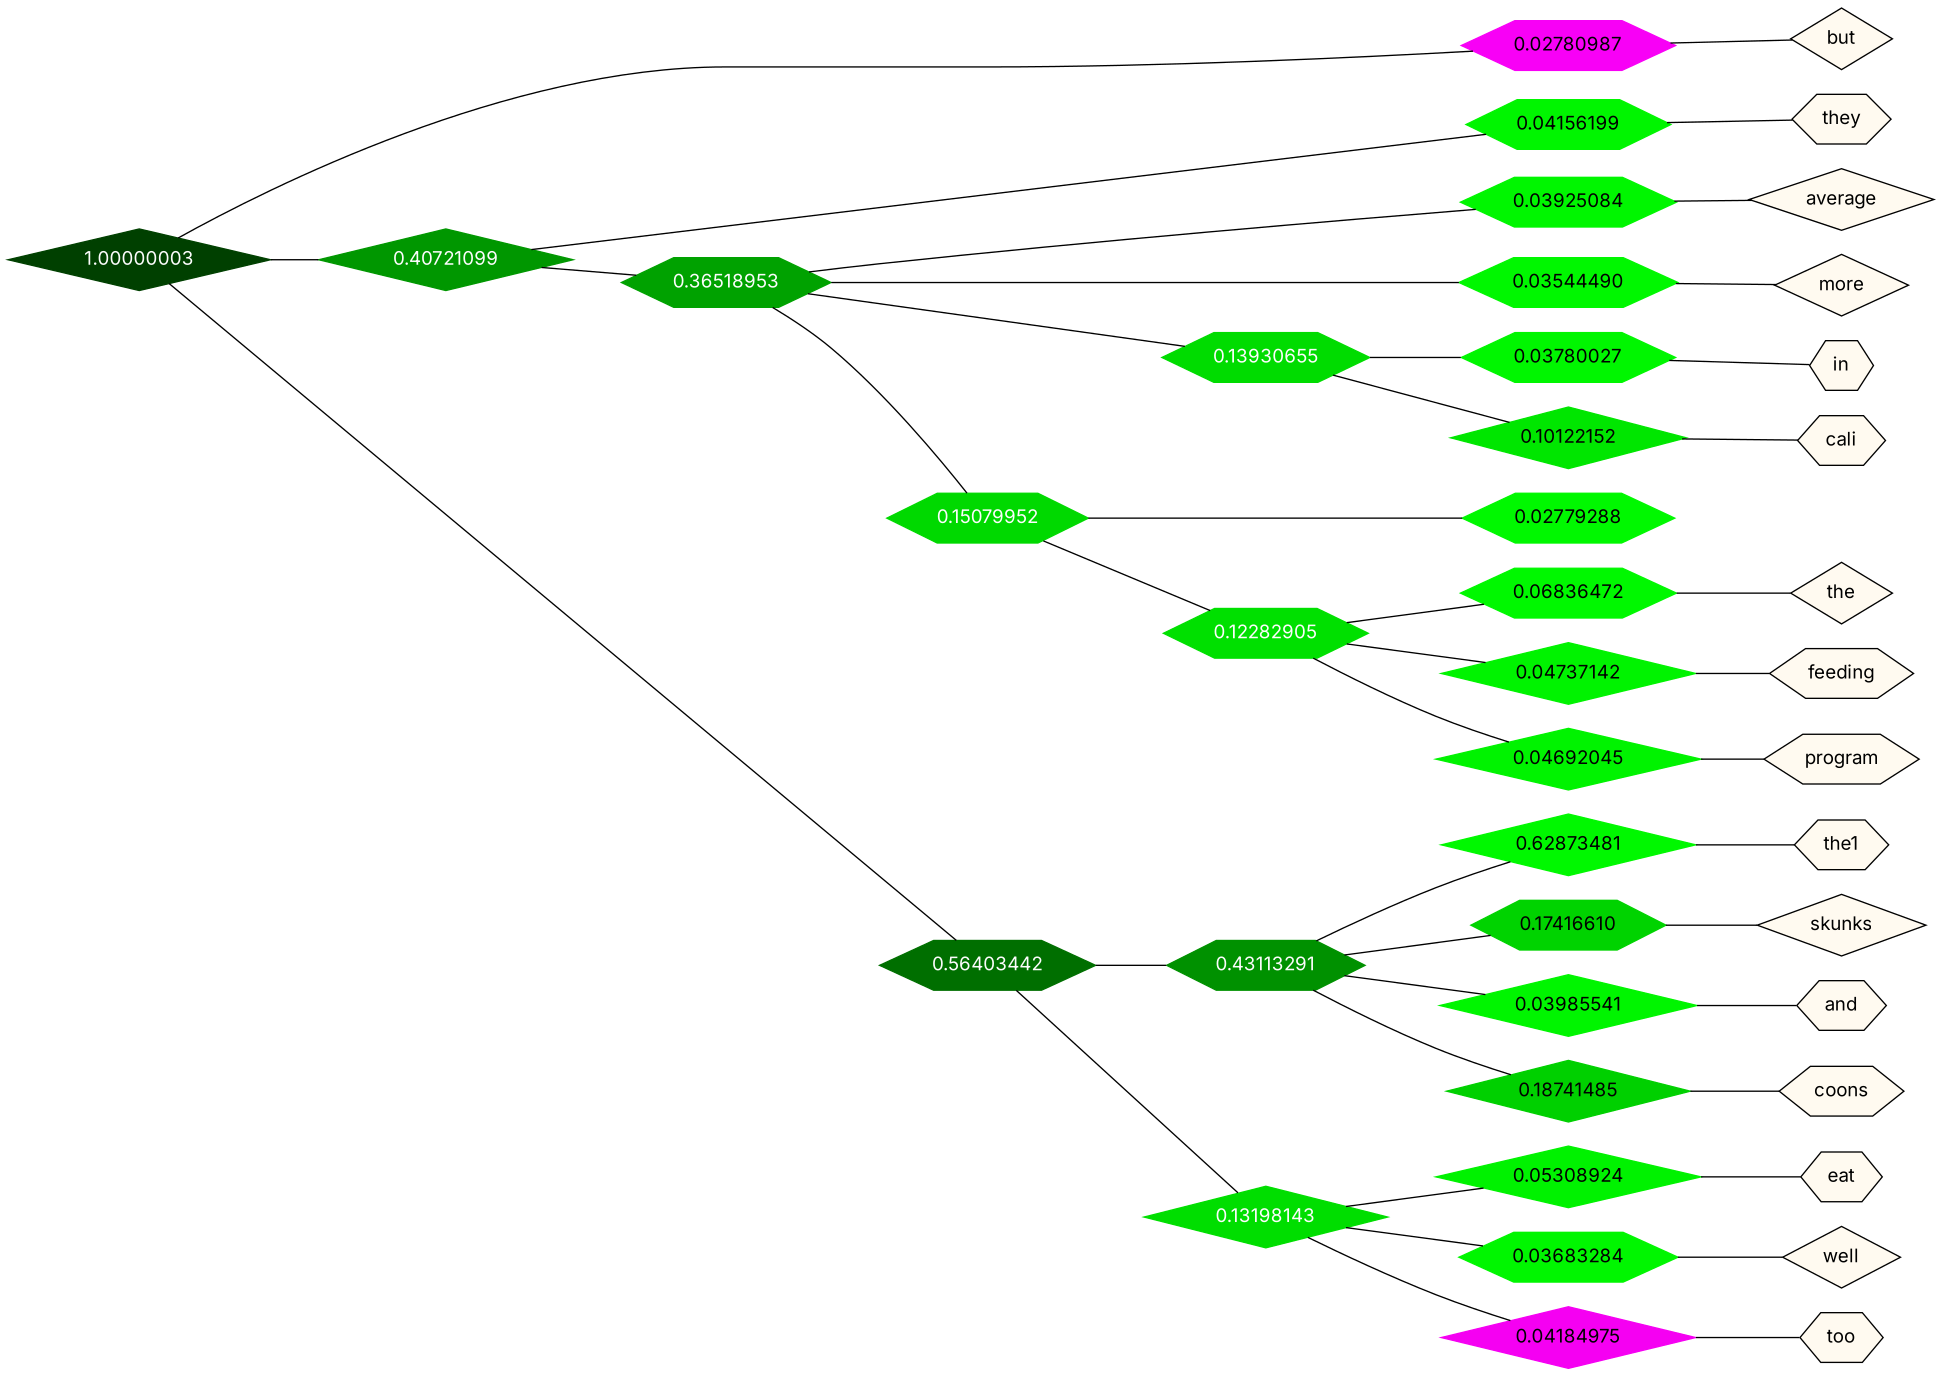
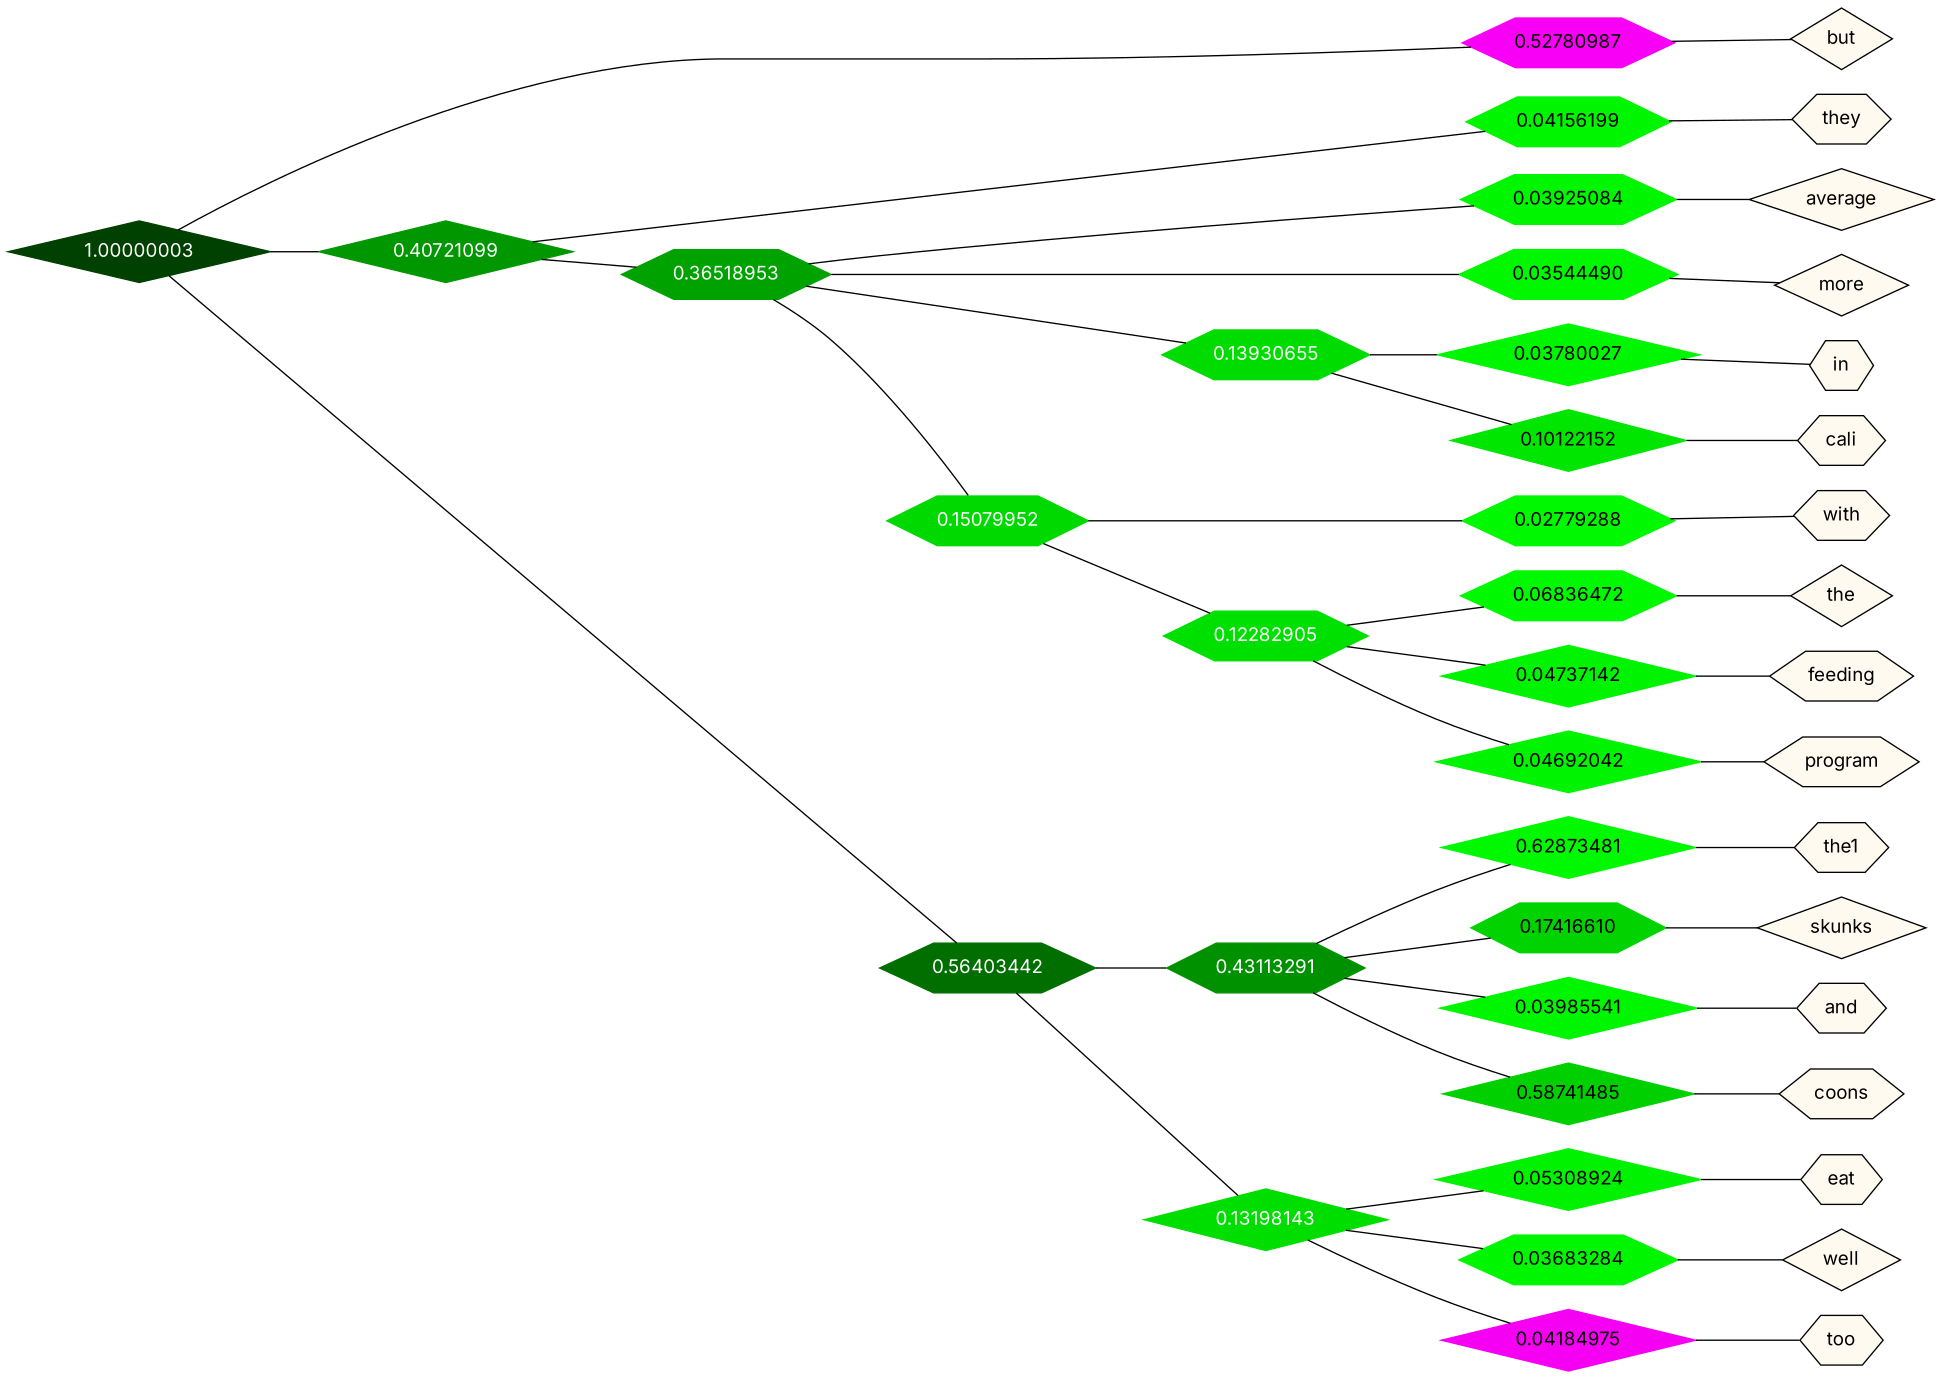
(1568, 46) -> (1568, 43)
(1568, 357) -> (1568, 355)
none -> (1842, 515)
(1568, 759) -> (1568, 762)
(1568, 1091) -> (1568, 1094)
